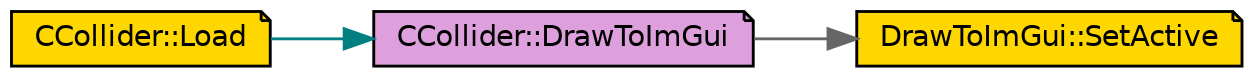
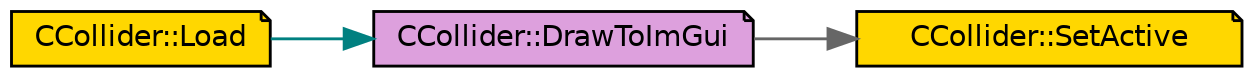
(1049, 39) -> (1049, 39)
